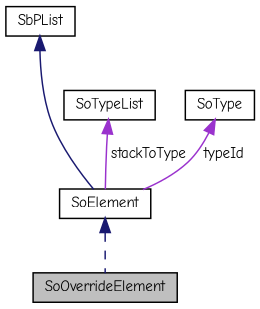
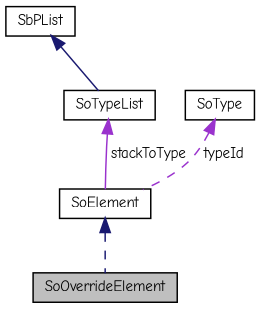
(53, 125) -> (80, 69)
(181, 168) -> (181, 168)
